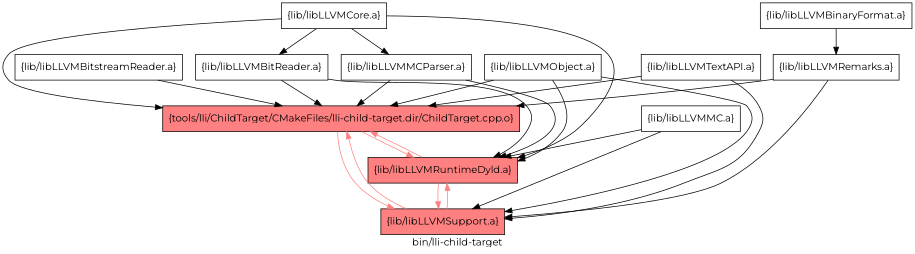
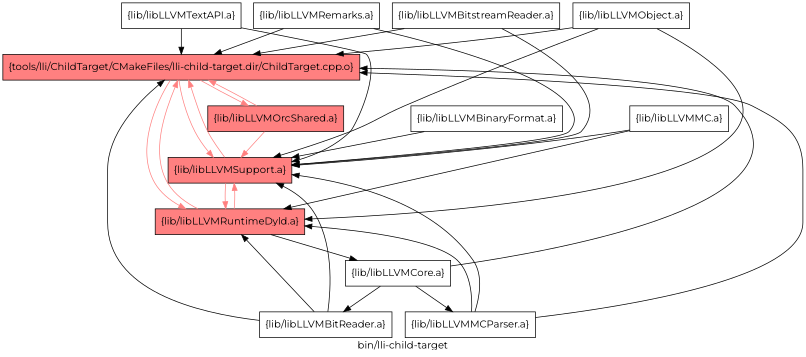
(573, 35) -> (310, 246)
(836, 38) -> (362, 144)
none -> (276, 119)
none -> (578, 133)
none -> (429, 220)
none -> (325, 241)
